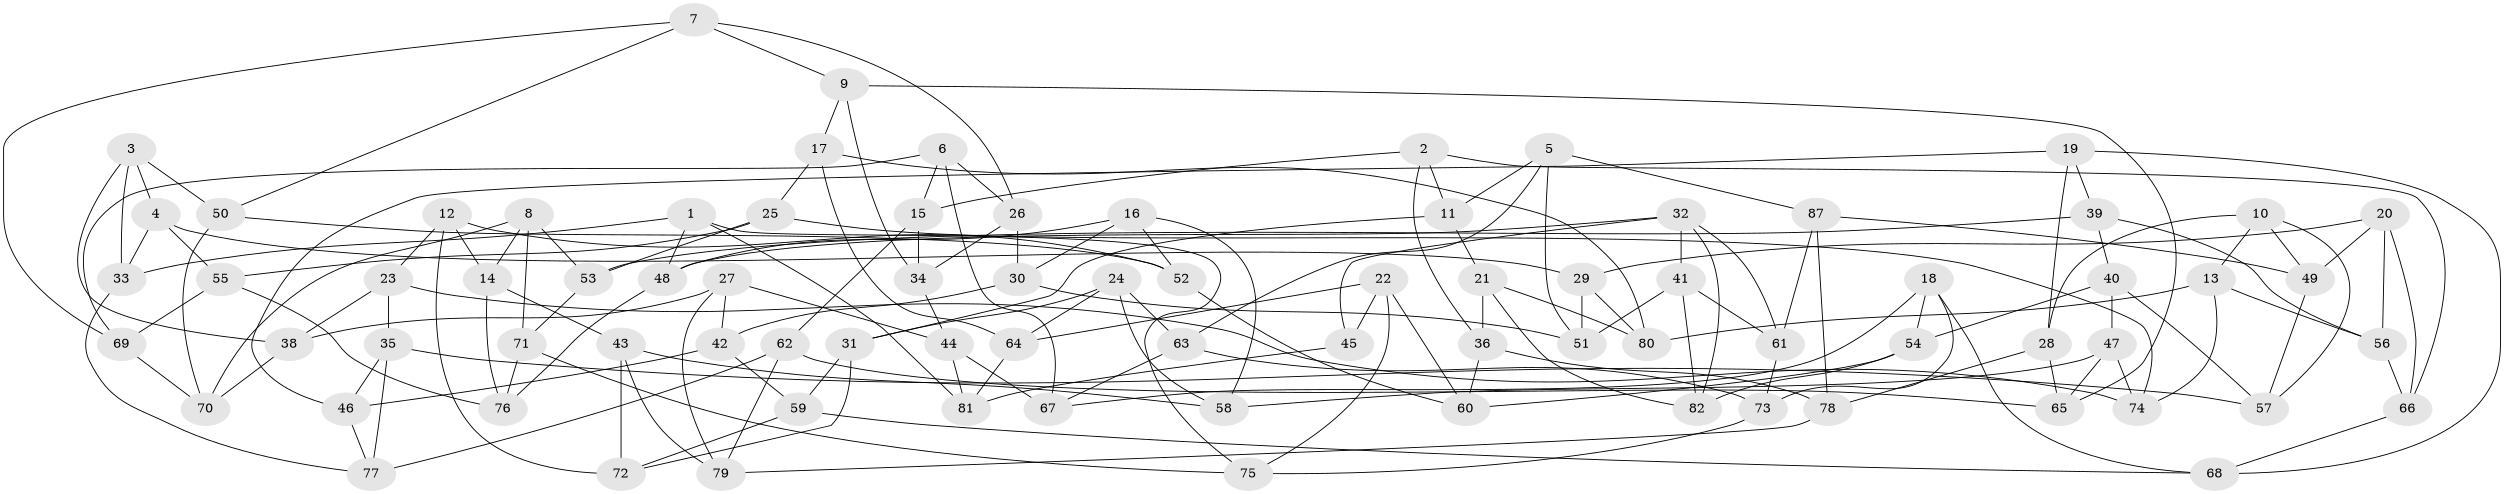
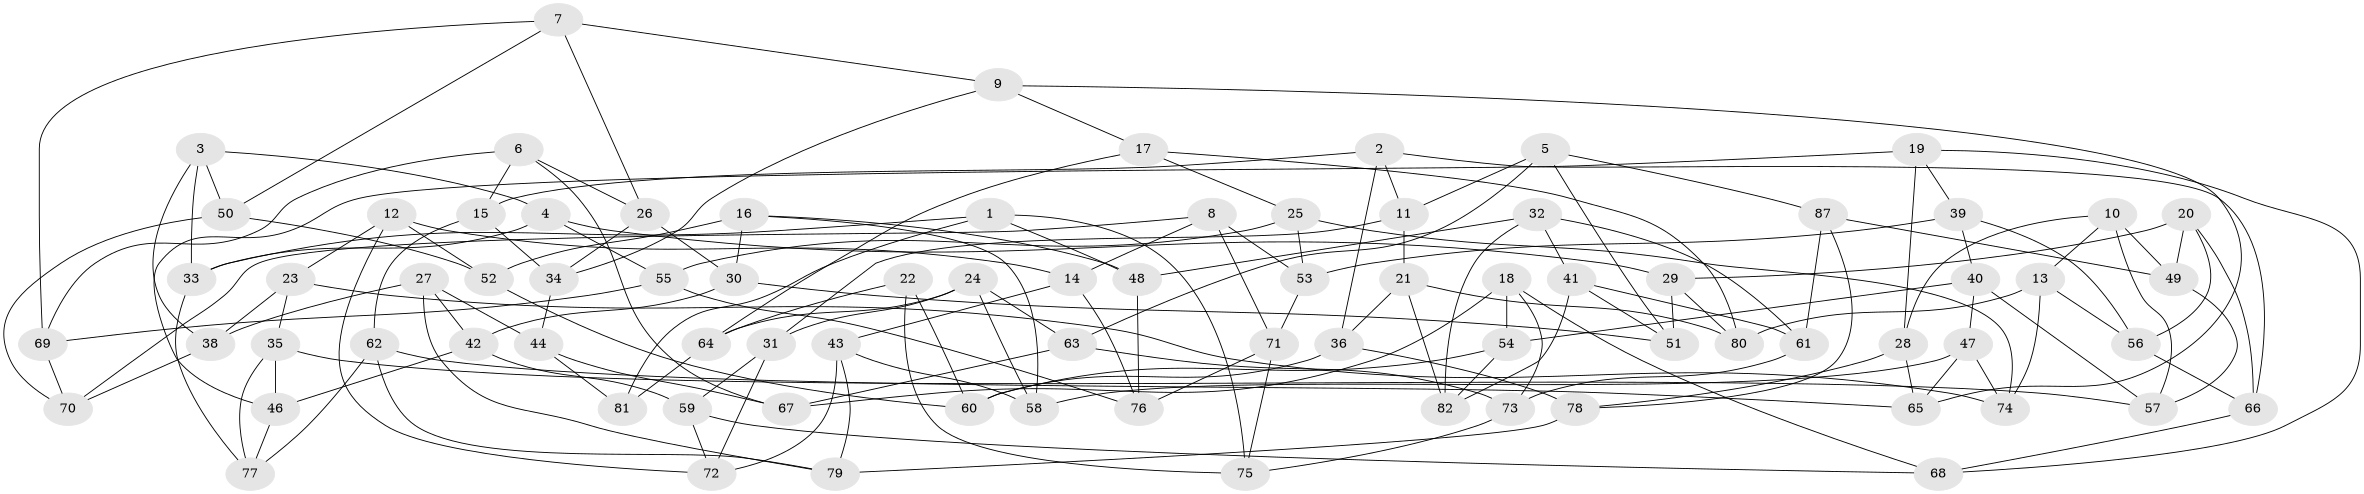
(1349, 344) -> none
